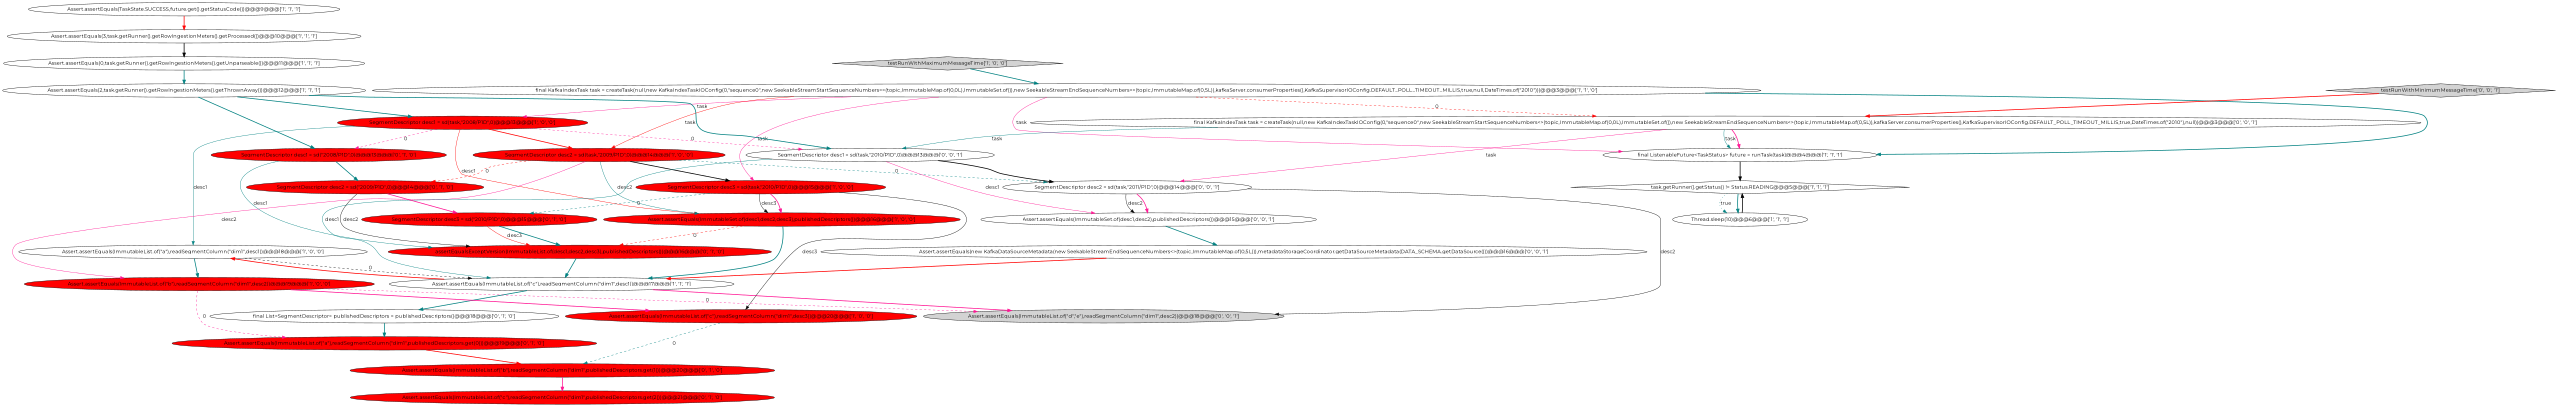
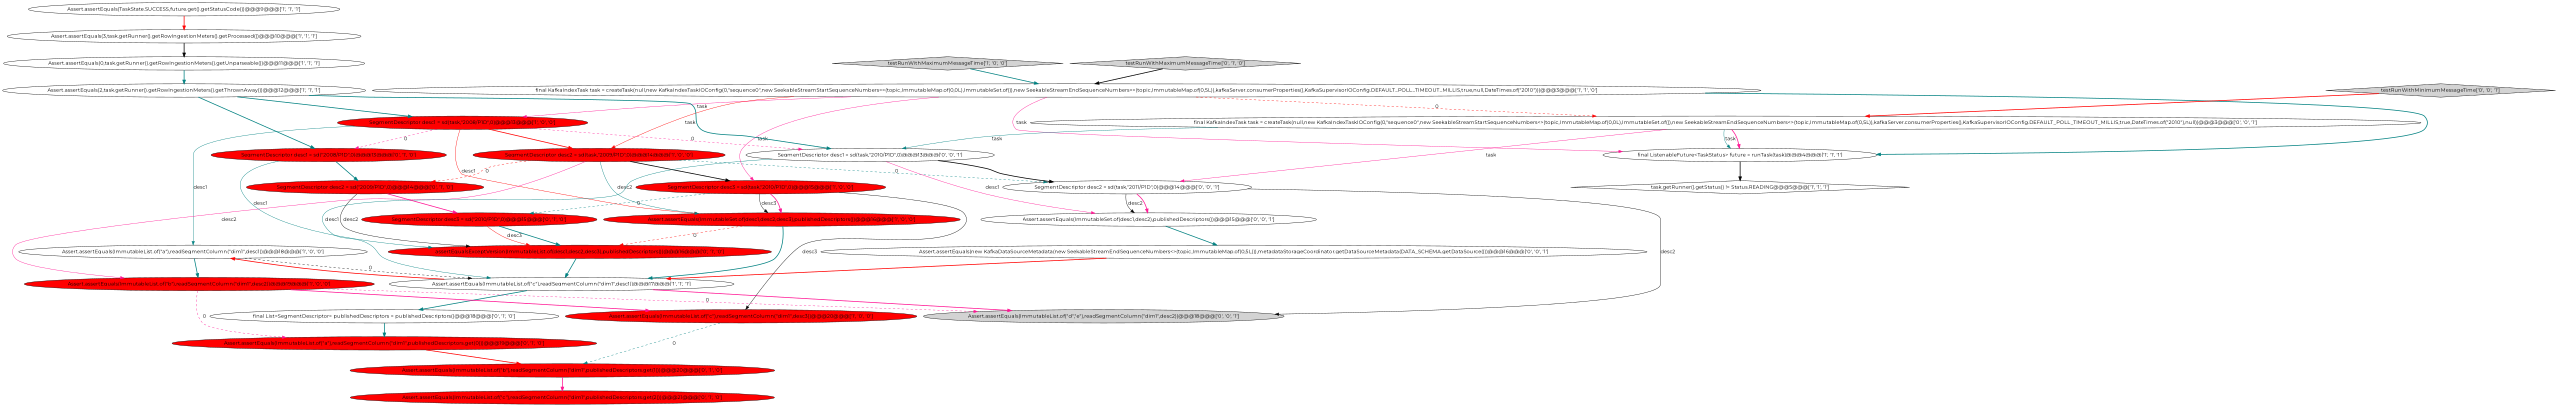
none -> (1185, 63)
(1740, 220) -> none
